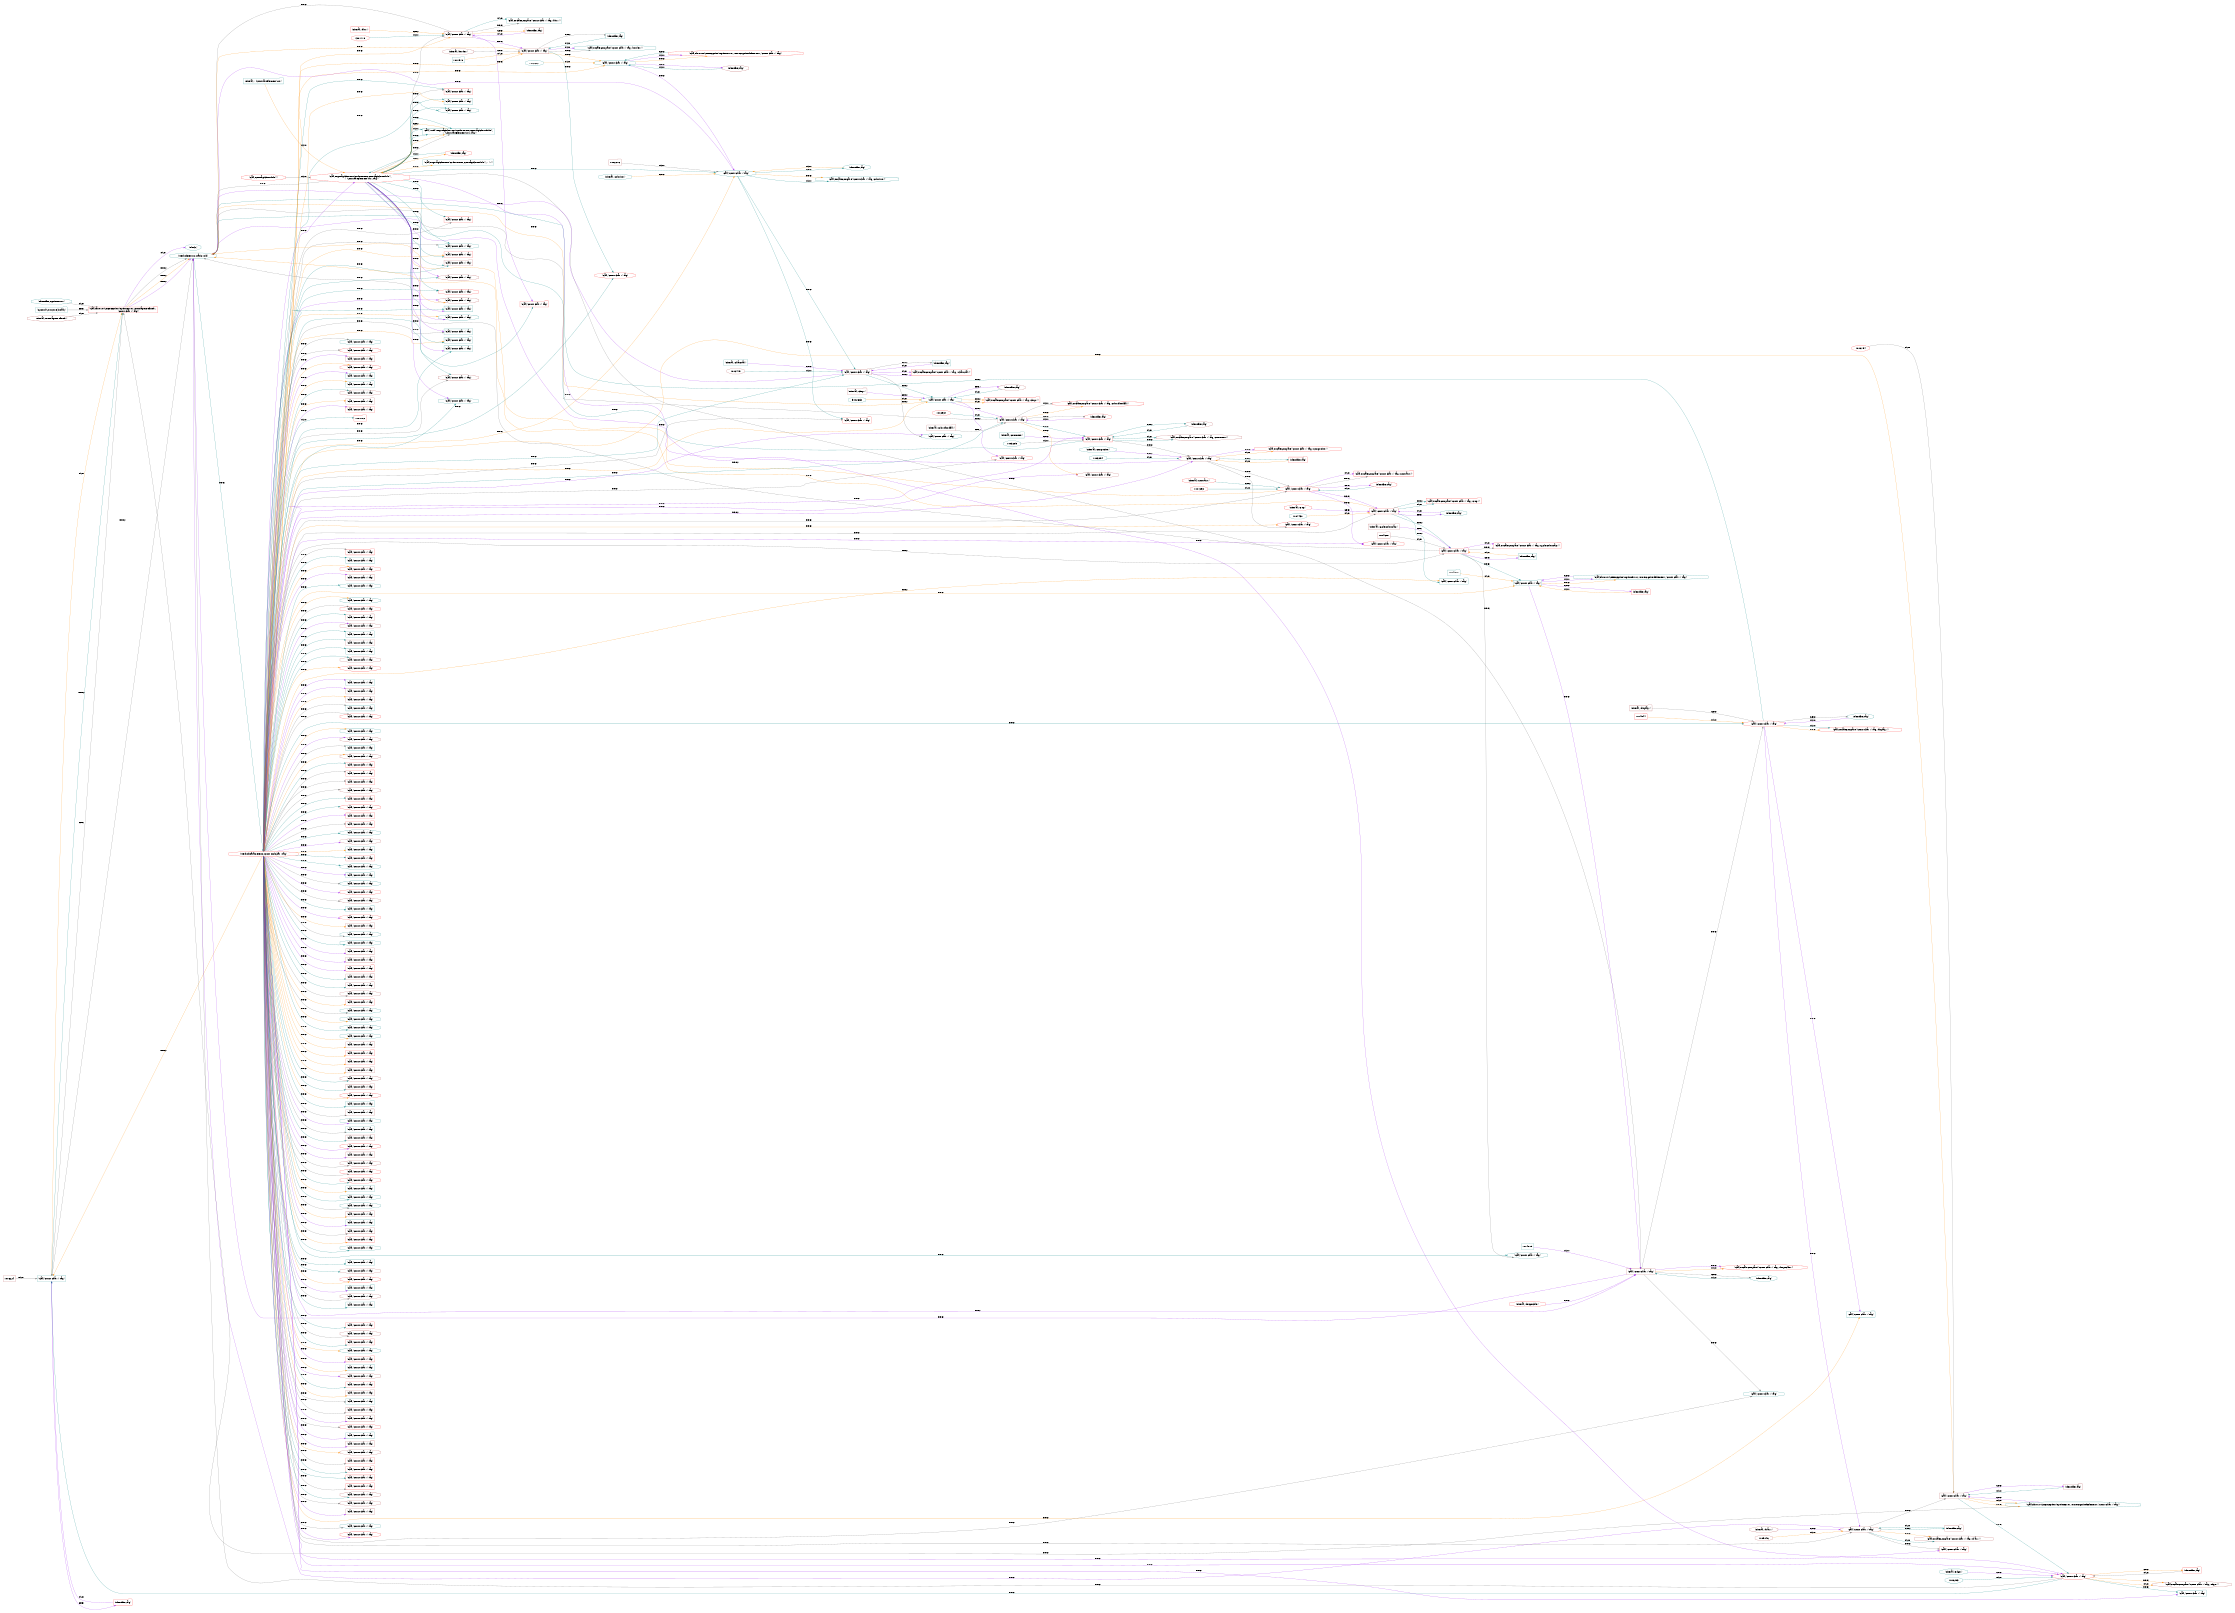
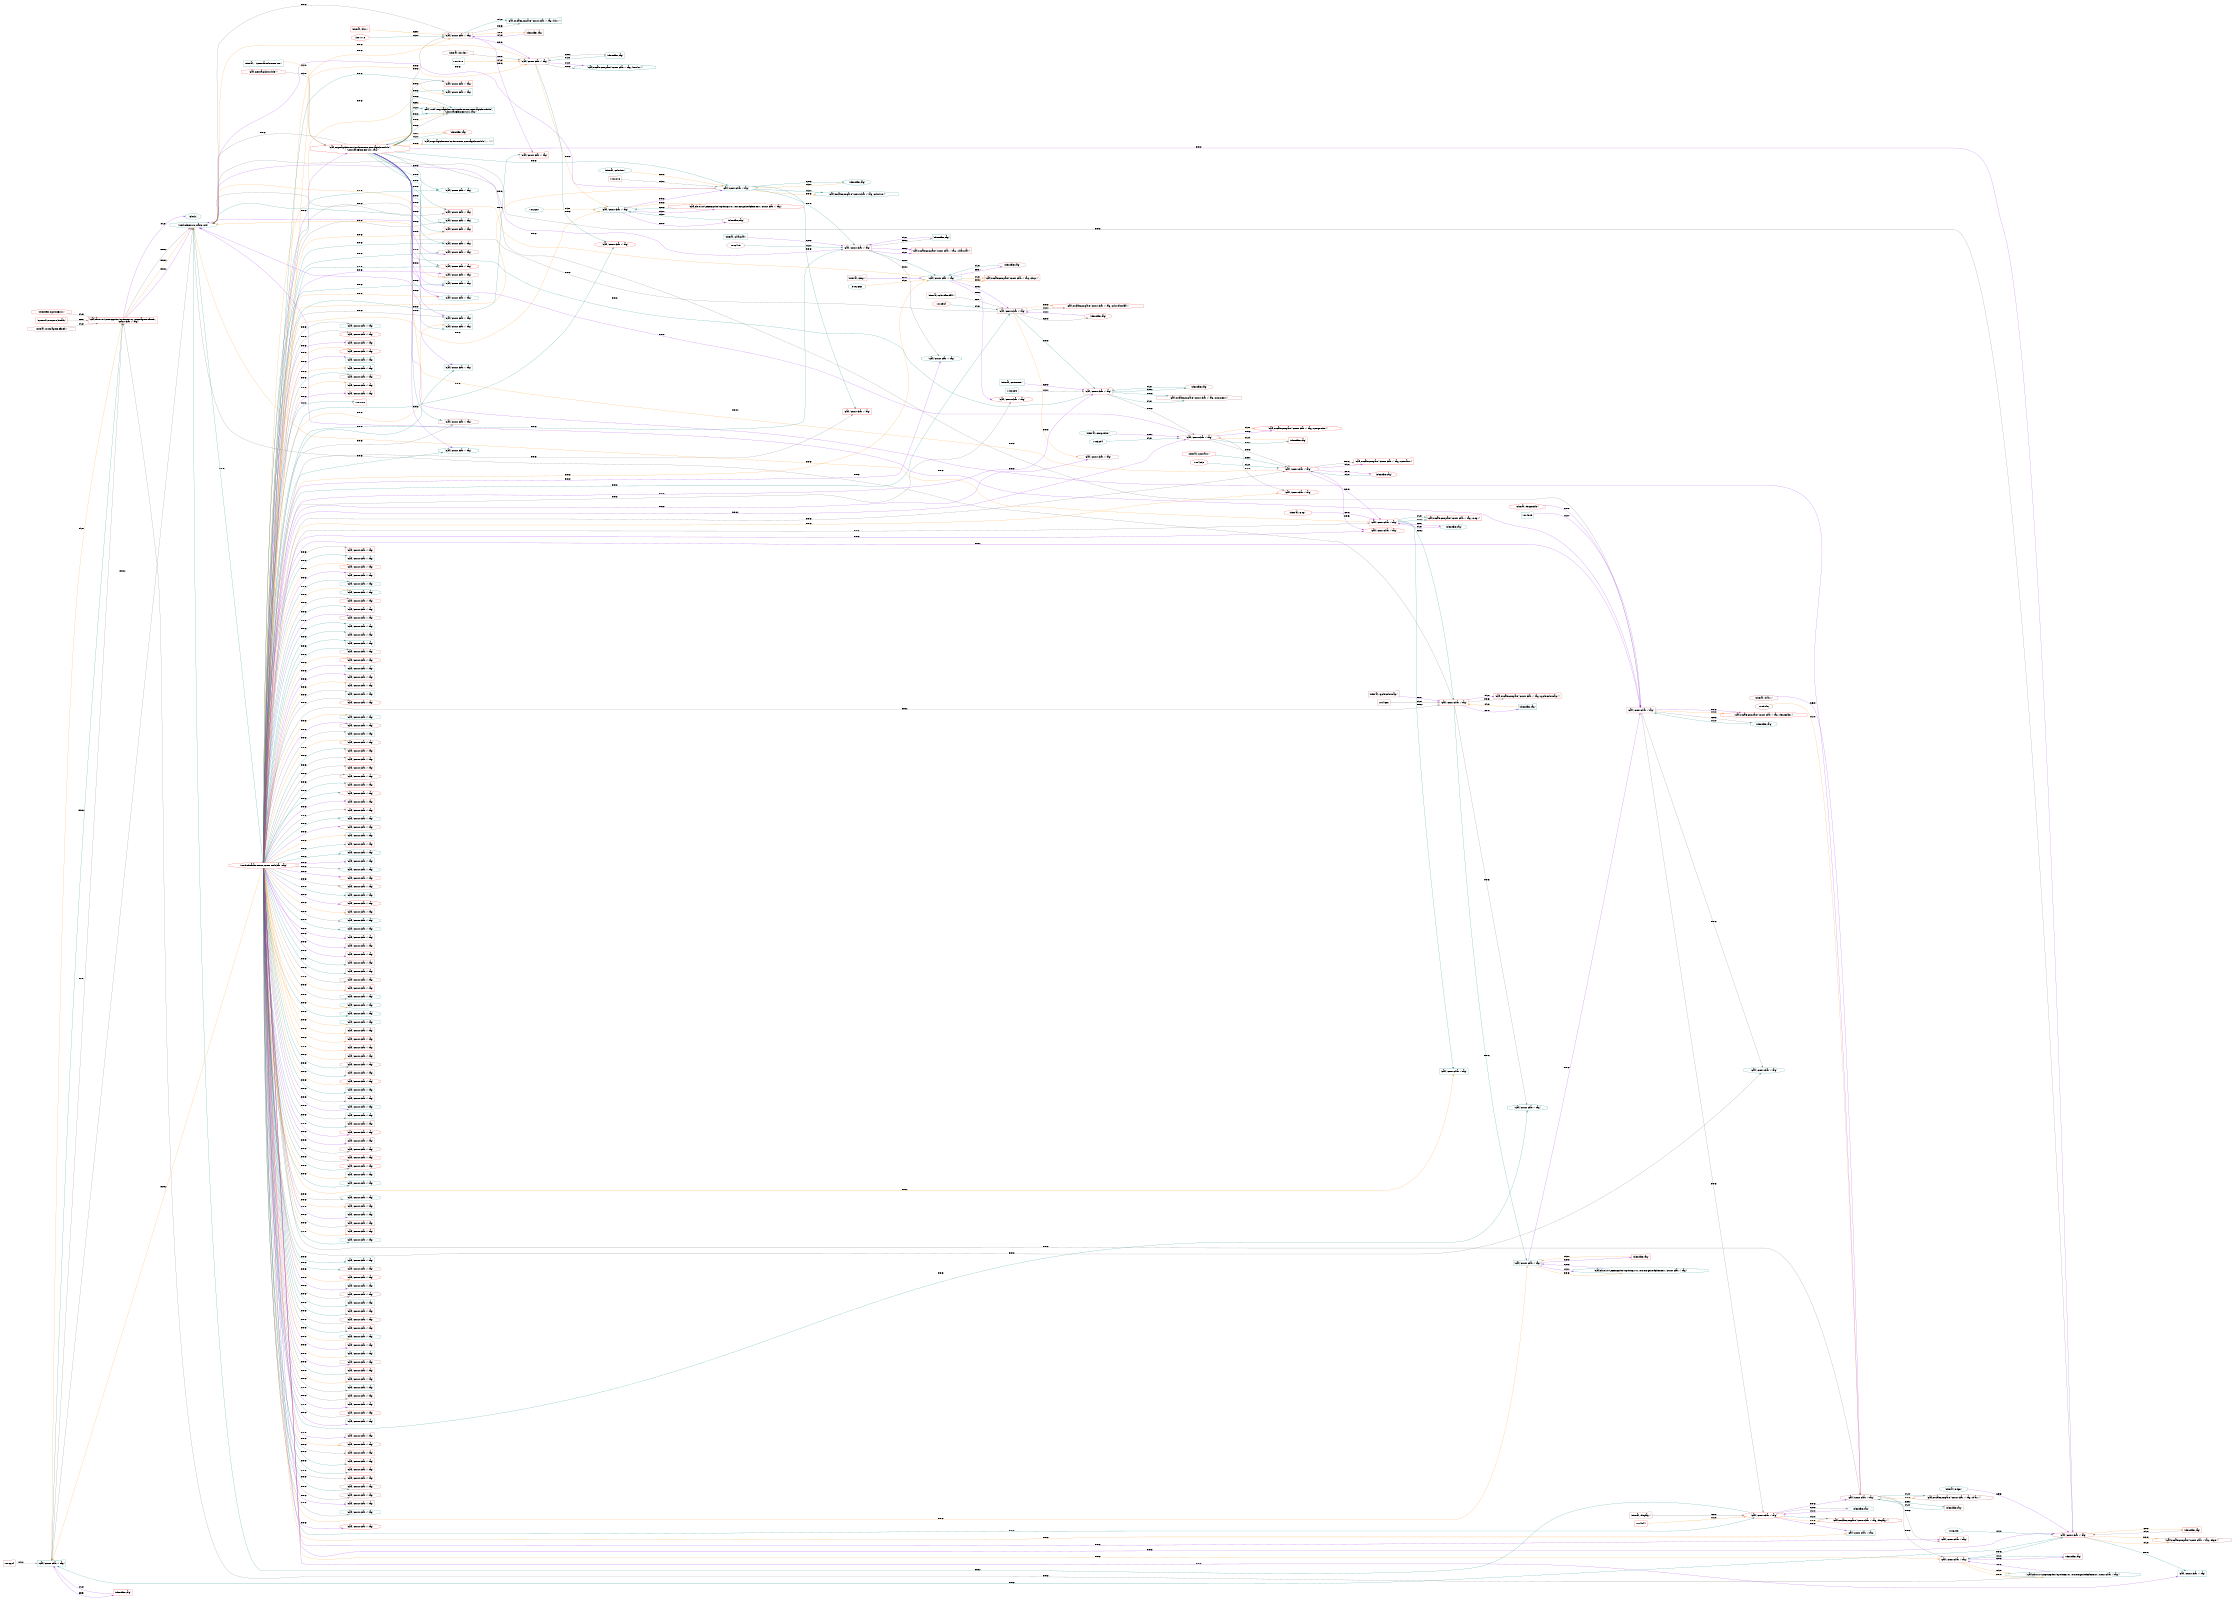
(51, 301) -> (51, 312)
(51, 310) -> (51, 321)
(1861, 348) -> none
(1012, 444) -> (1012, 391)
(1298, 516) -> none
(1454, 573) -> none
